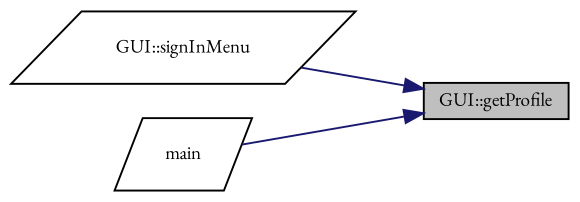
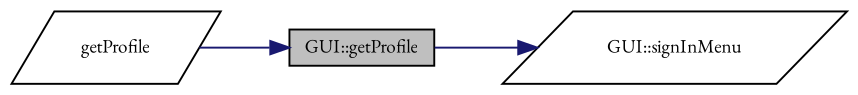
(353, 77) -> (476, 48)
(183, 154) -> (116, 48)
